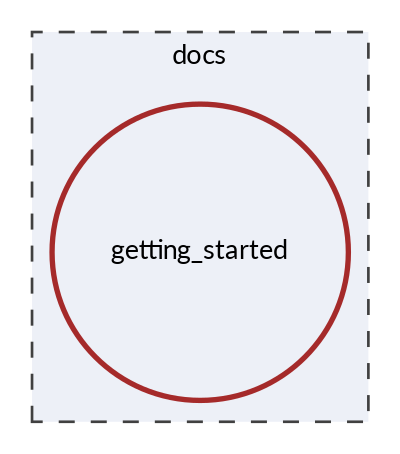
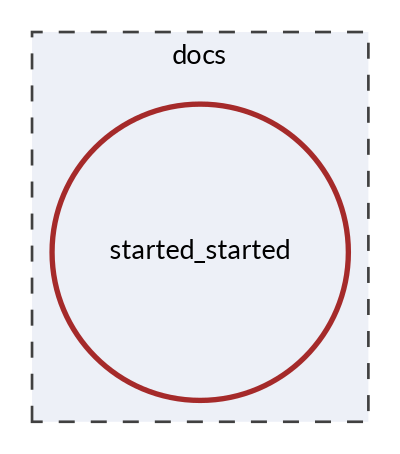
(200, 252) -> (200, 252)
